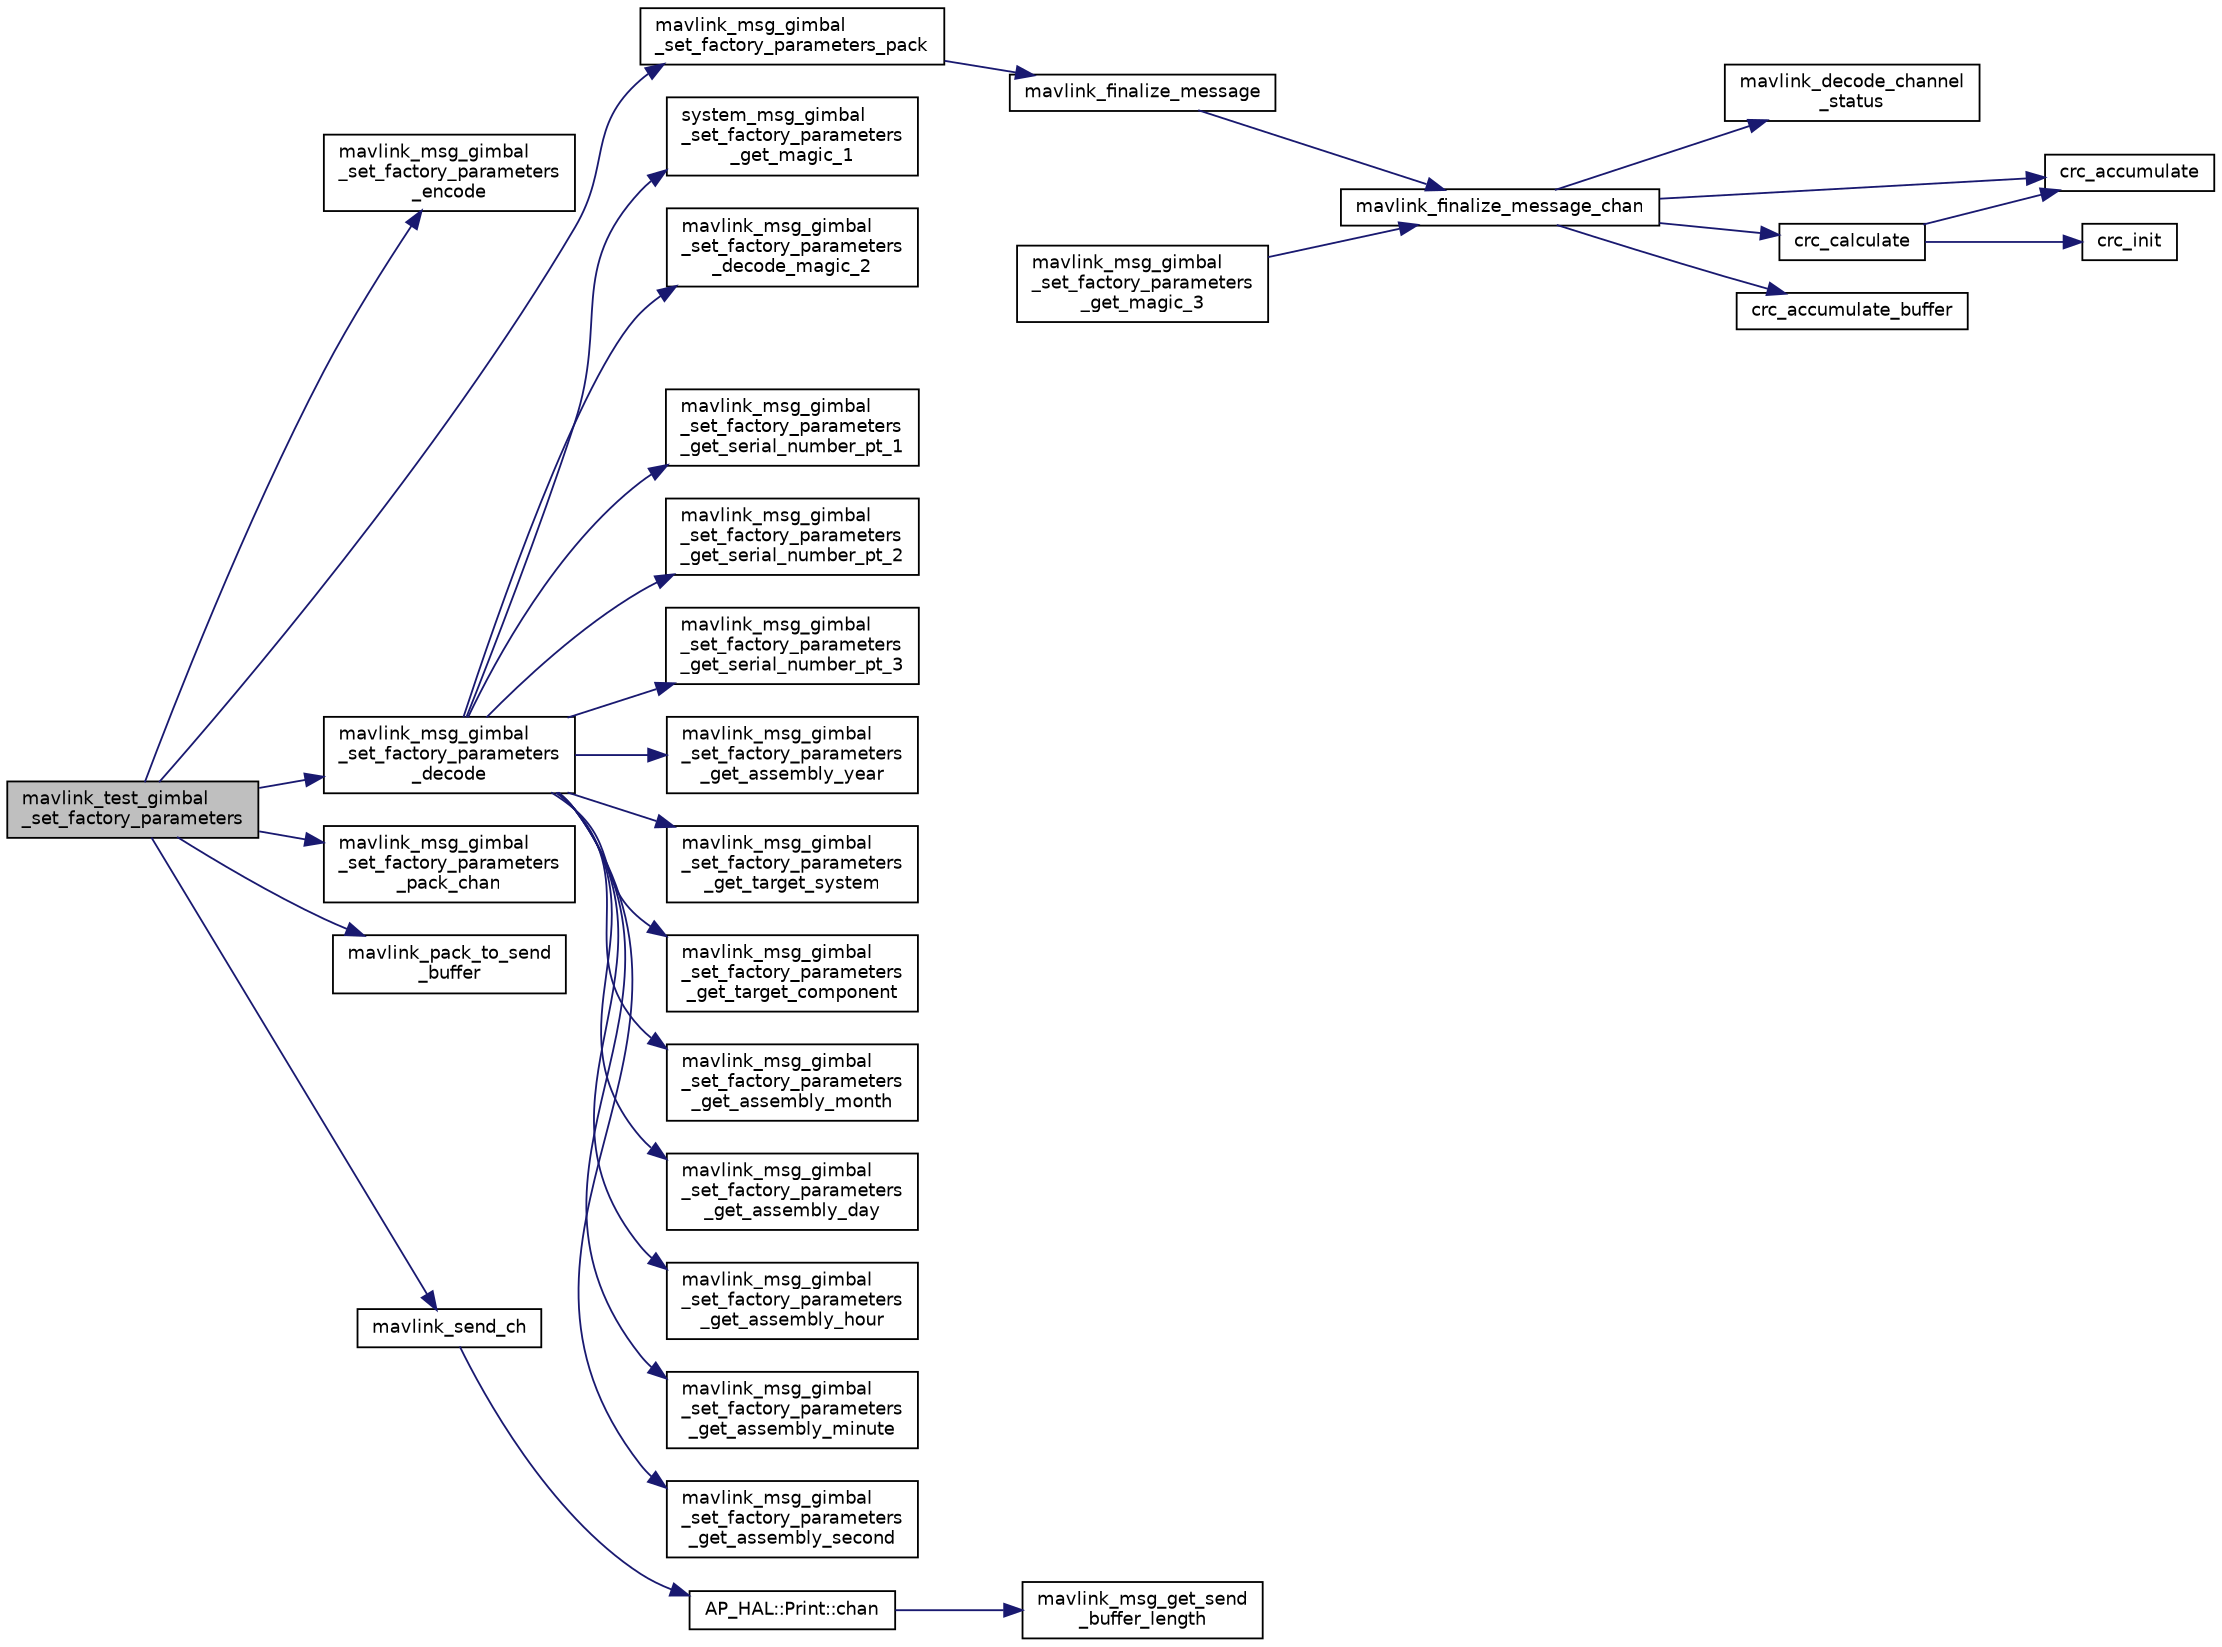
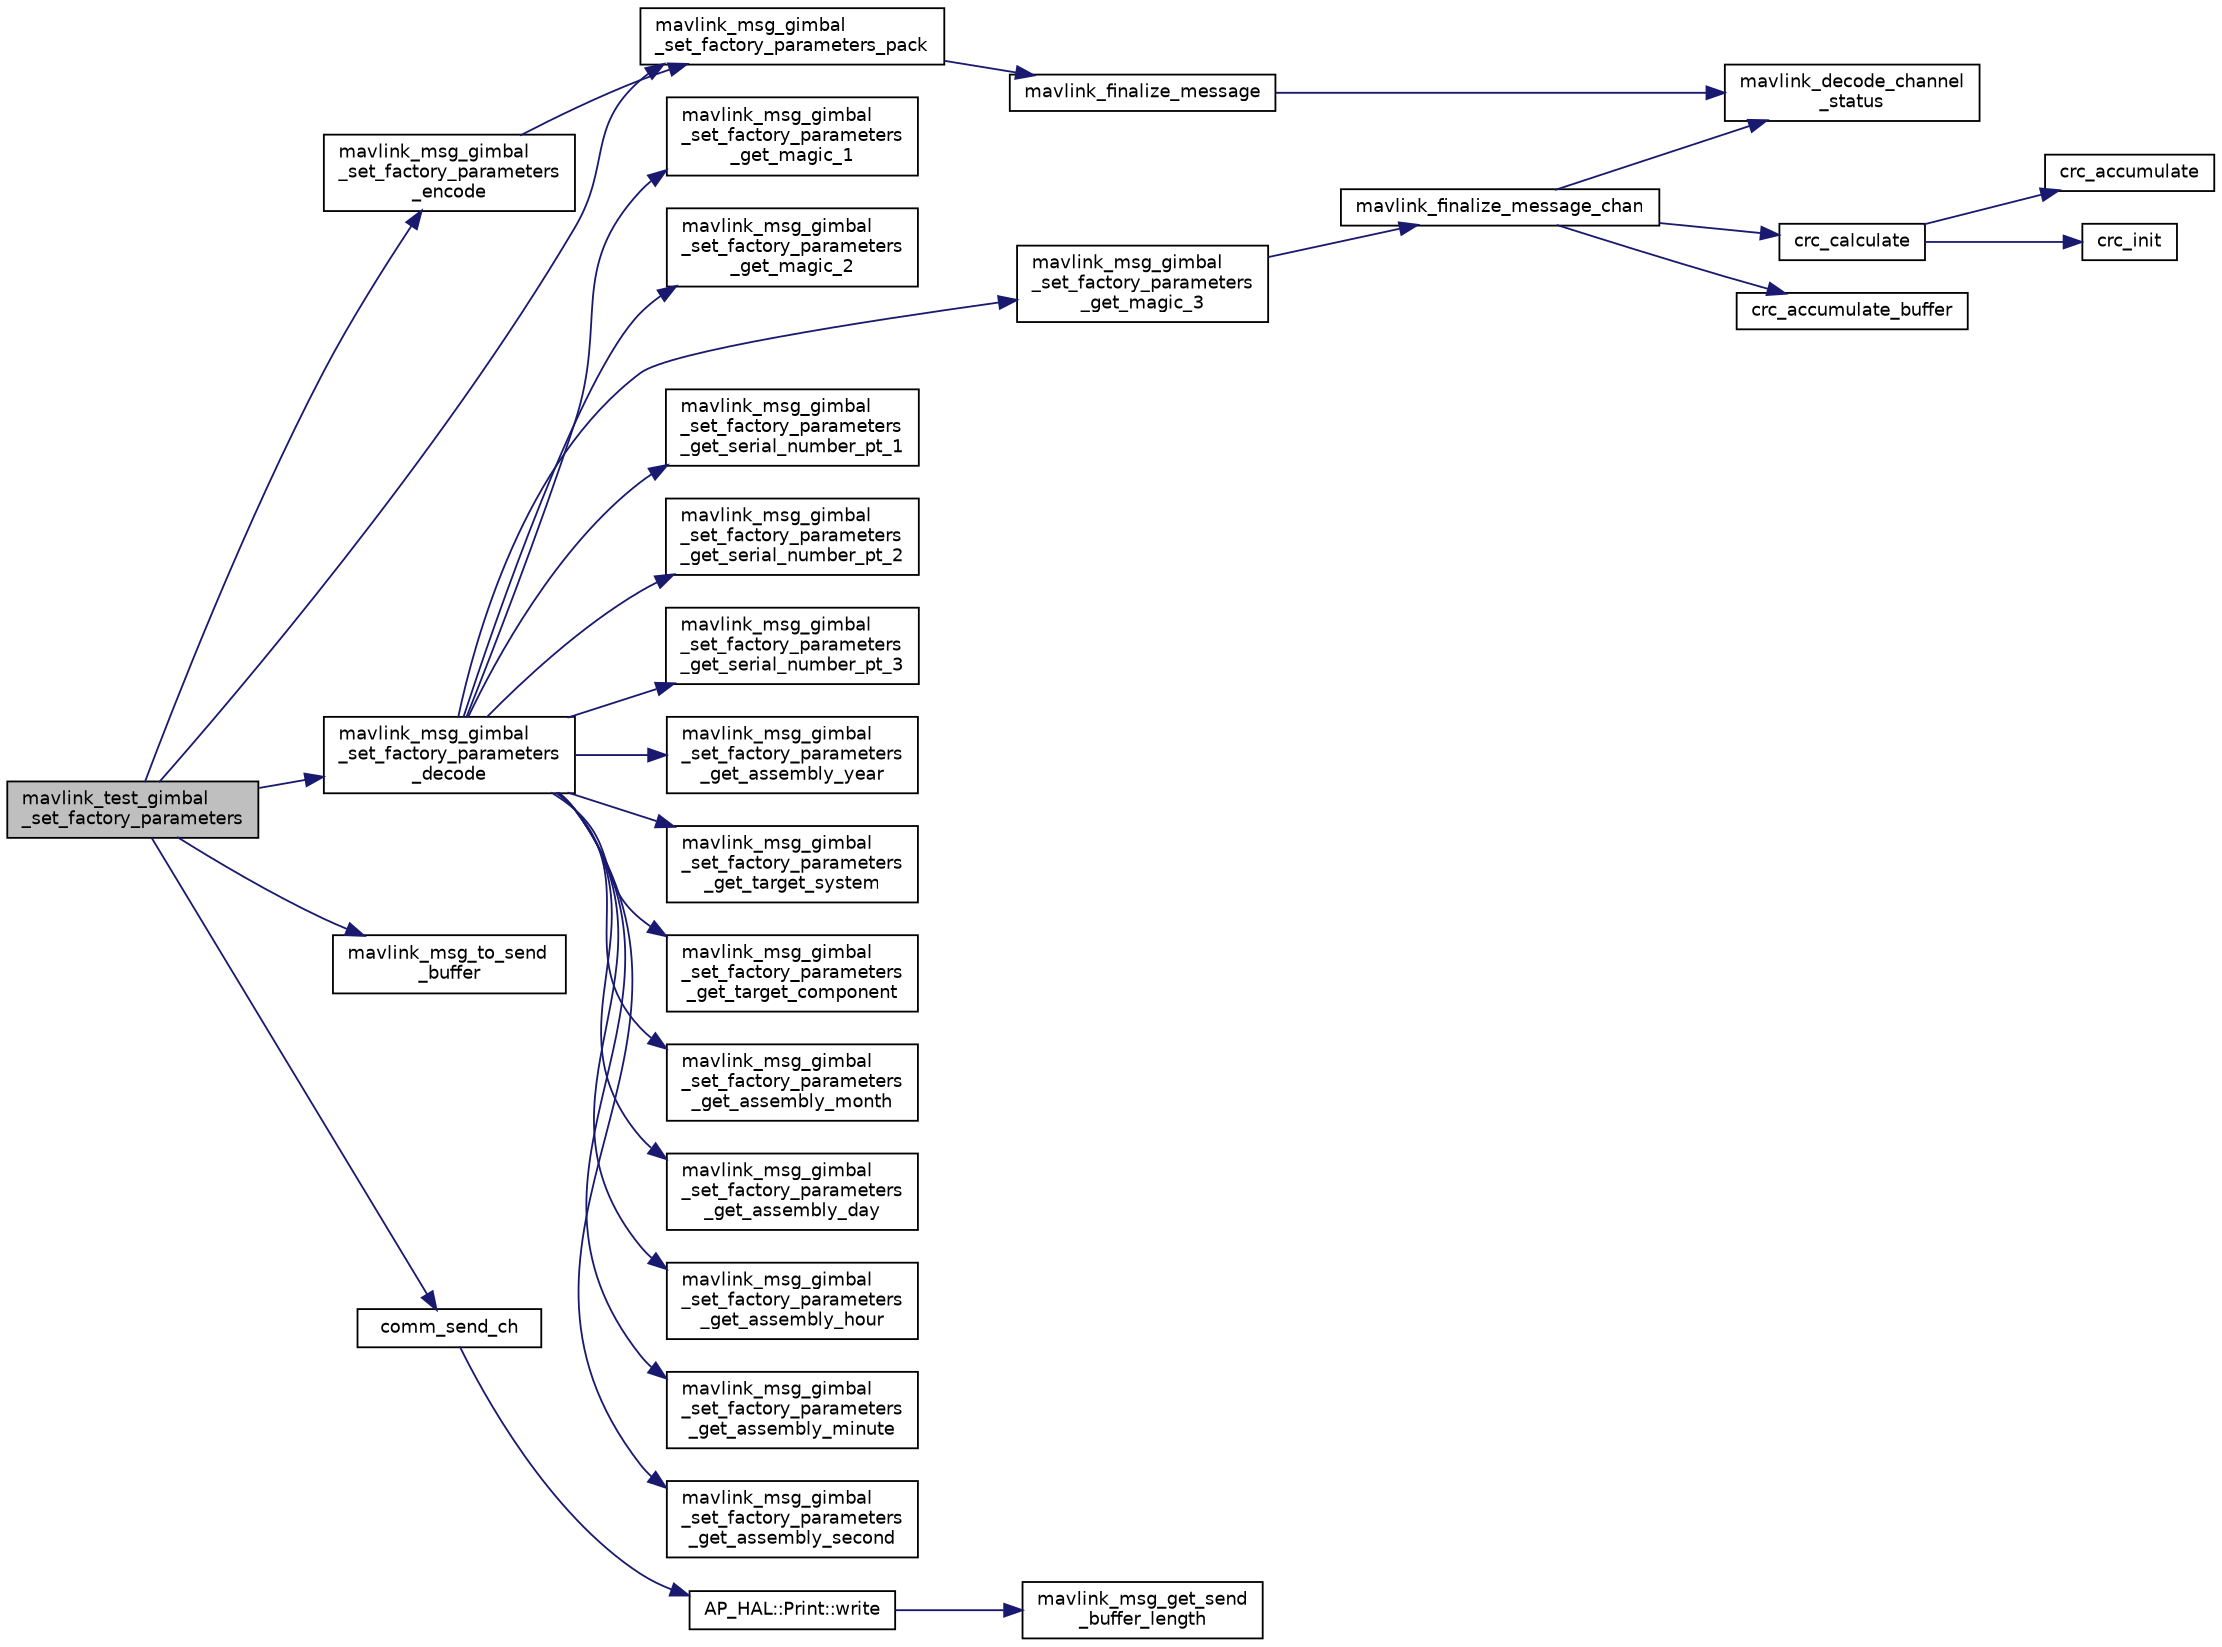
none -> (594, 100)
(792, 136) -> (792, 136)
(1312, 147) -> (1491, 93)
(1843, 189) -> none
(792, 247) -> (792, 247)
none -> (629, 383)
(449, 864) -> none
(449, 964) -> (449, 964)
(449, 1328) -> (449, 1328)
(792, 1610) -> (792, 1610)
